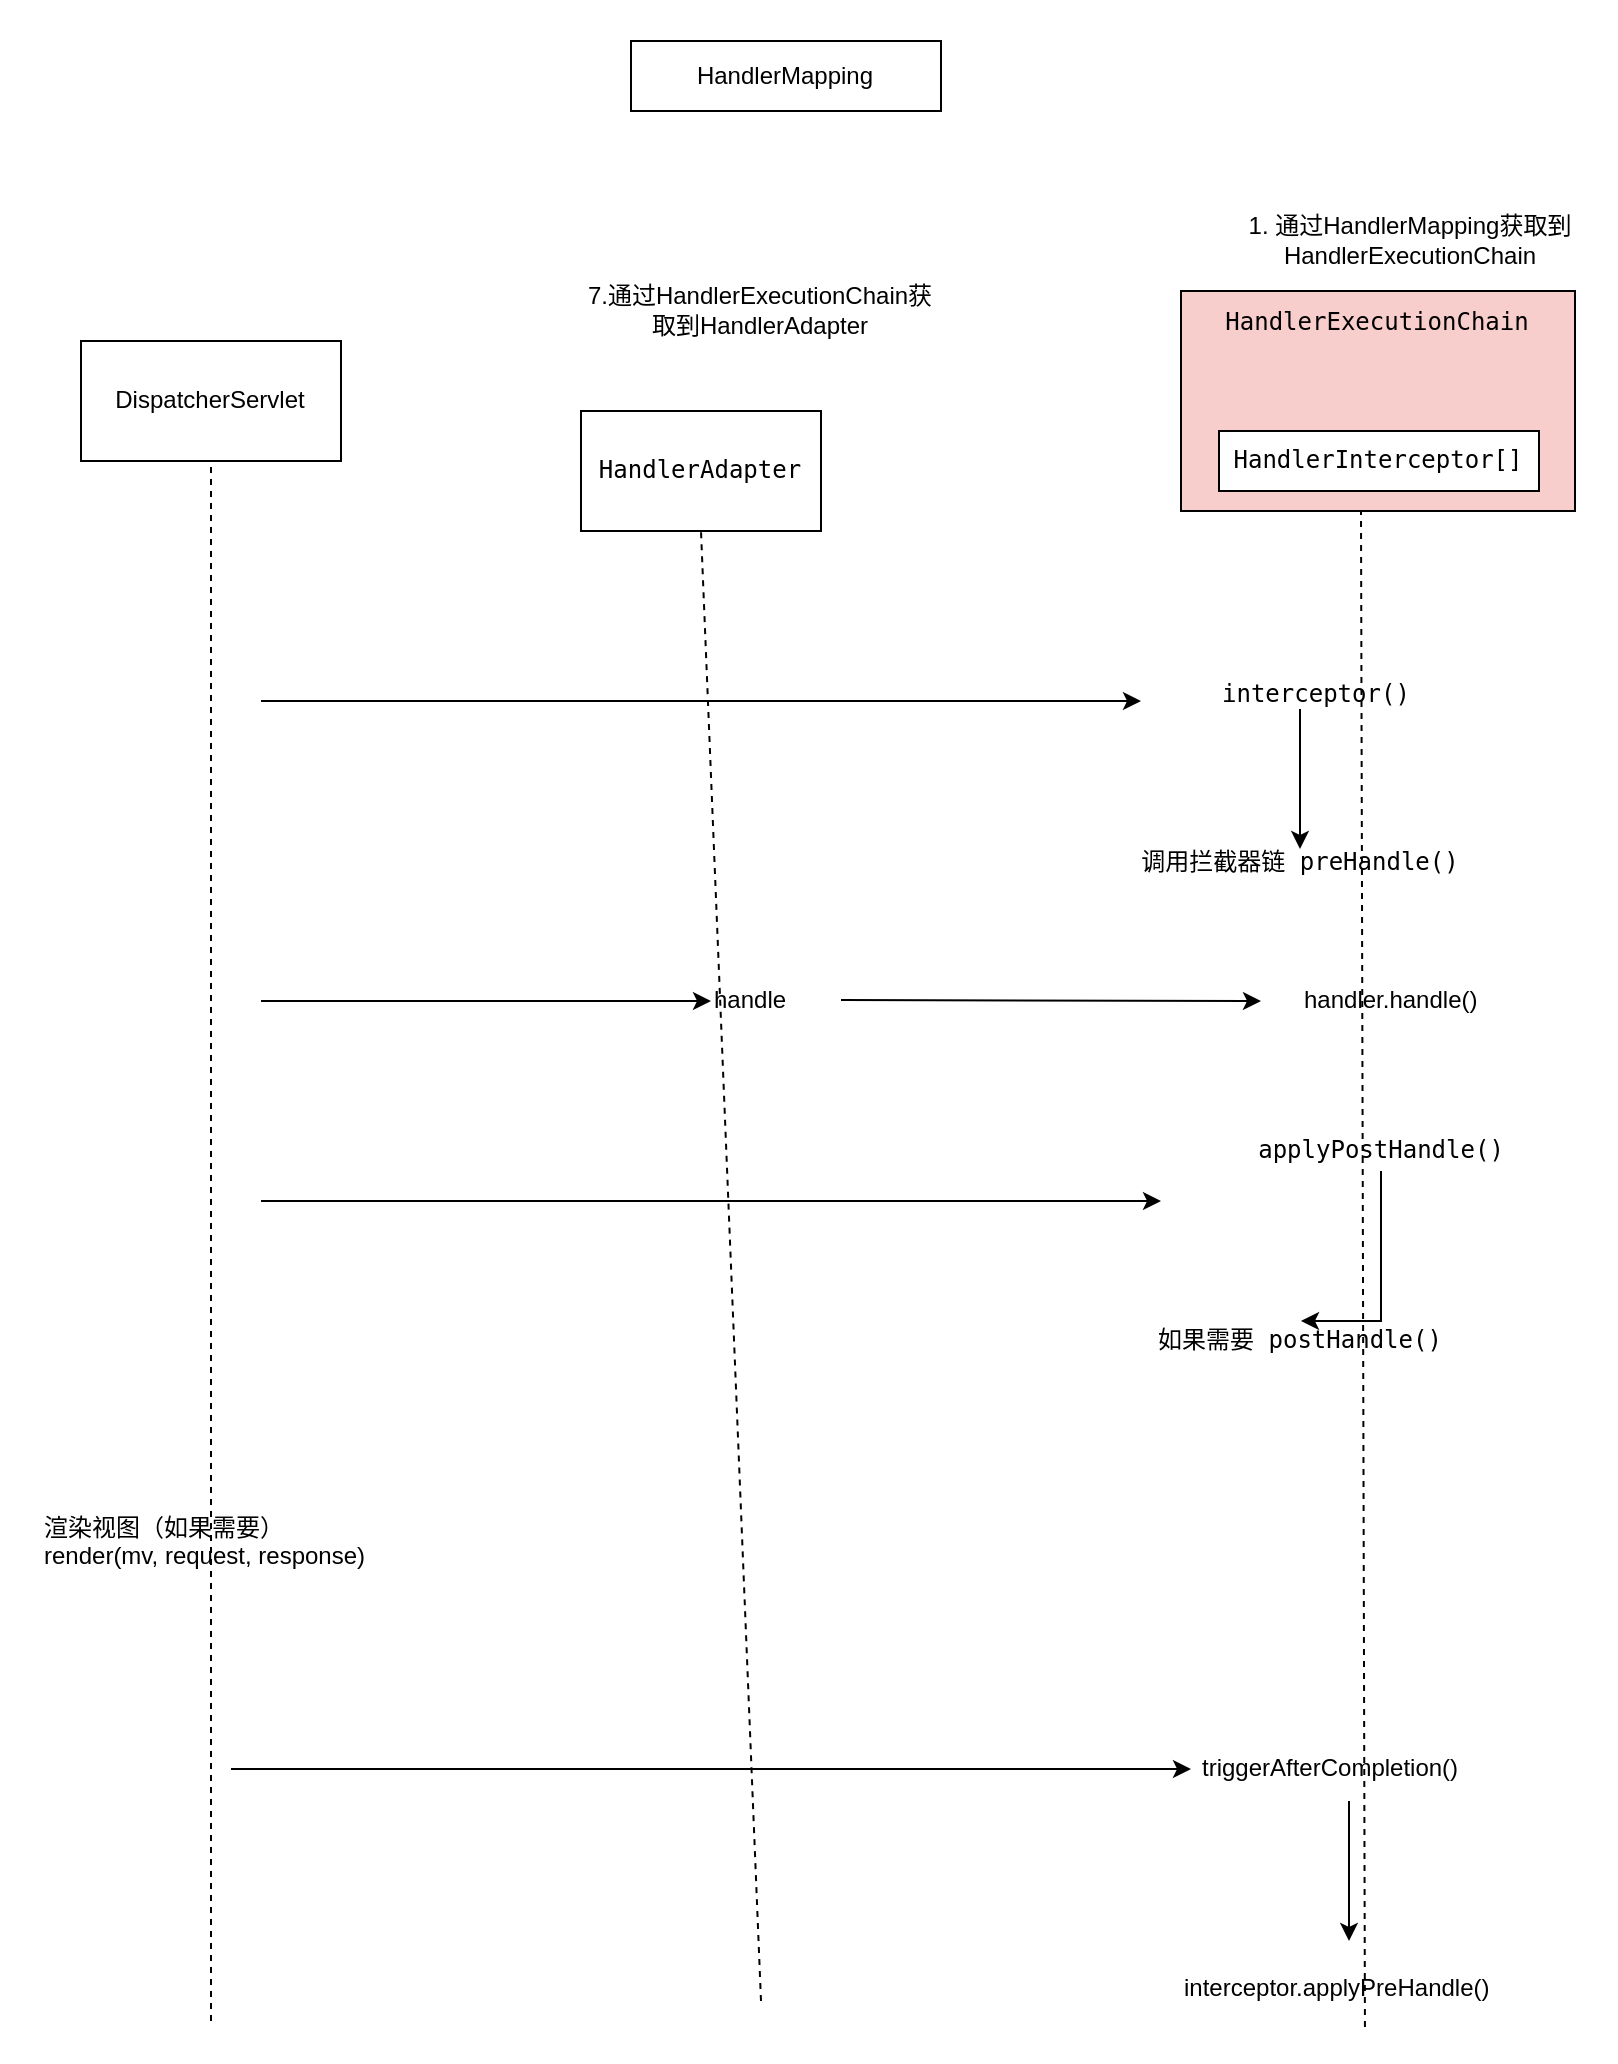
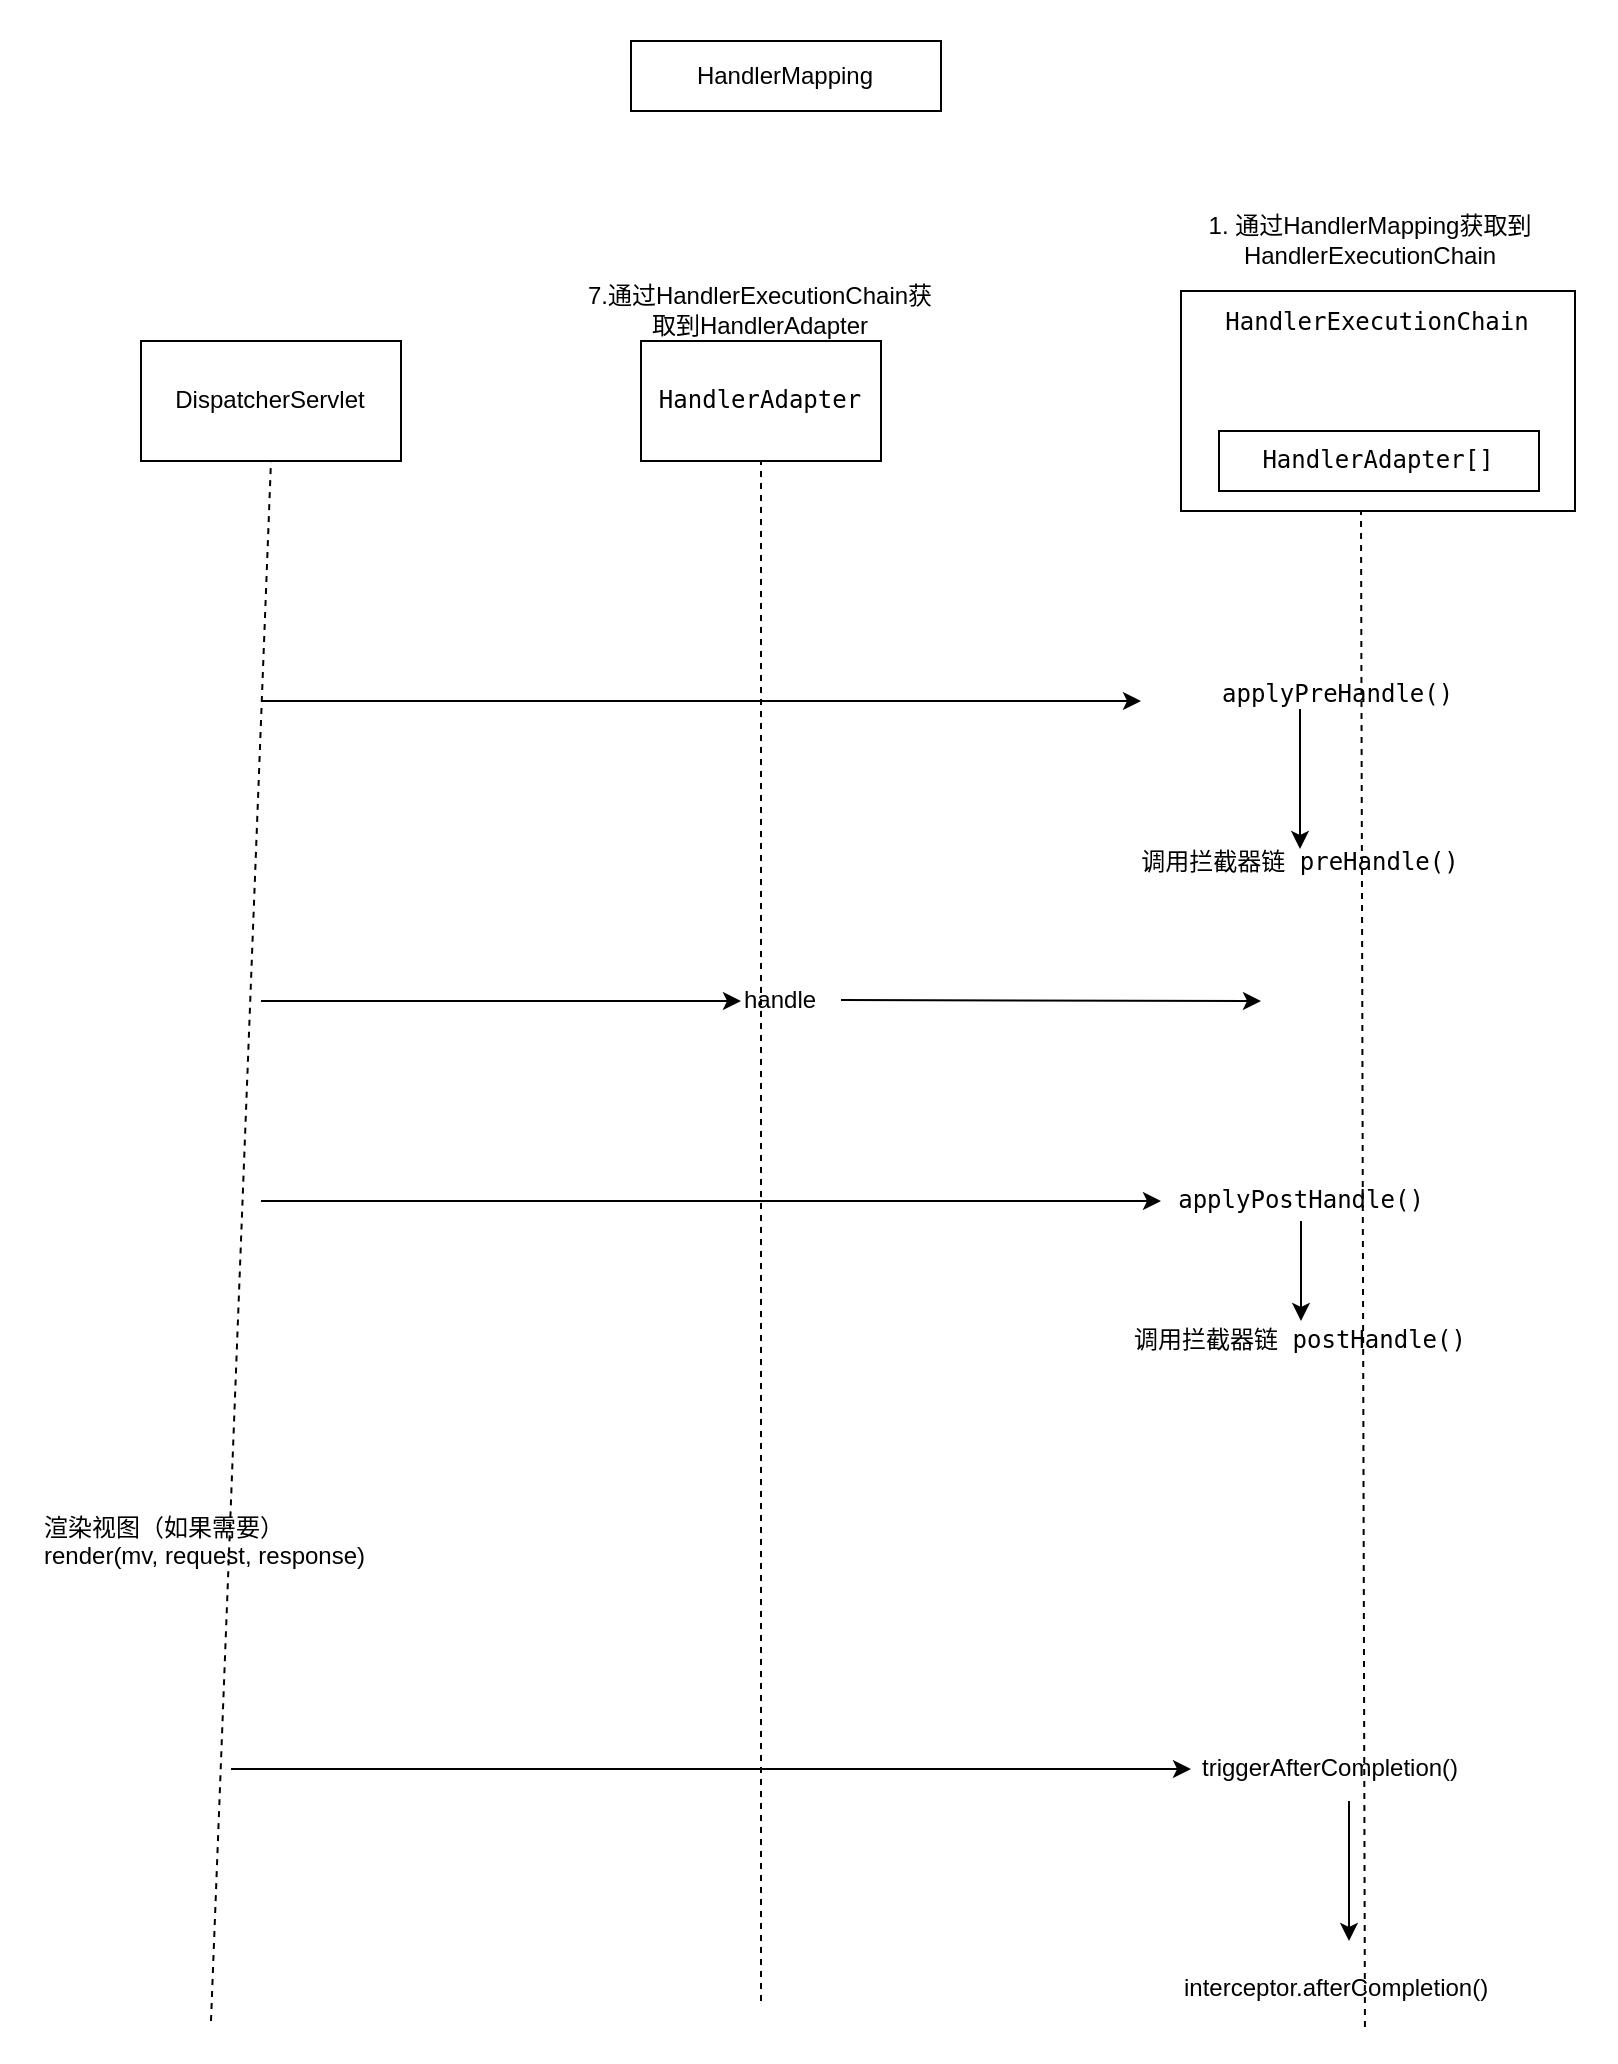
(1411, 241) -> (1371, 241)
(211, 401) -> (271, 401)
(1378, 401) -> (1378, 401)
(1379, 461) -> (1379, 461)
(701, 471) -> (761, 401)
(1307, 671) -> (1324, 671)
(761, 1001) -> (791, 1001)
(1401, 1001) -> none
(1381, 1151) -> (1301, 1201)
(1301, 1341) -> (1301, 1341)
(1361, 1989) -> (1367, 1989)
